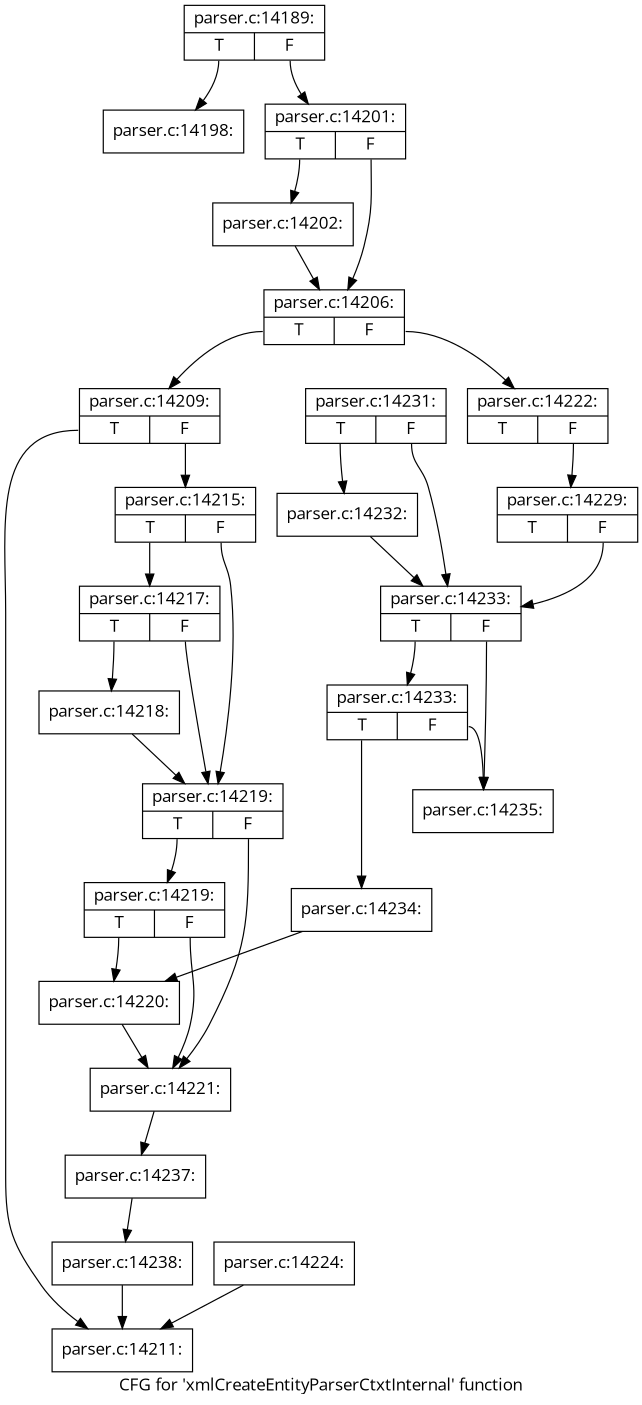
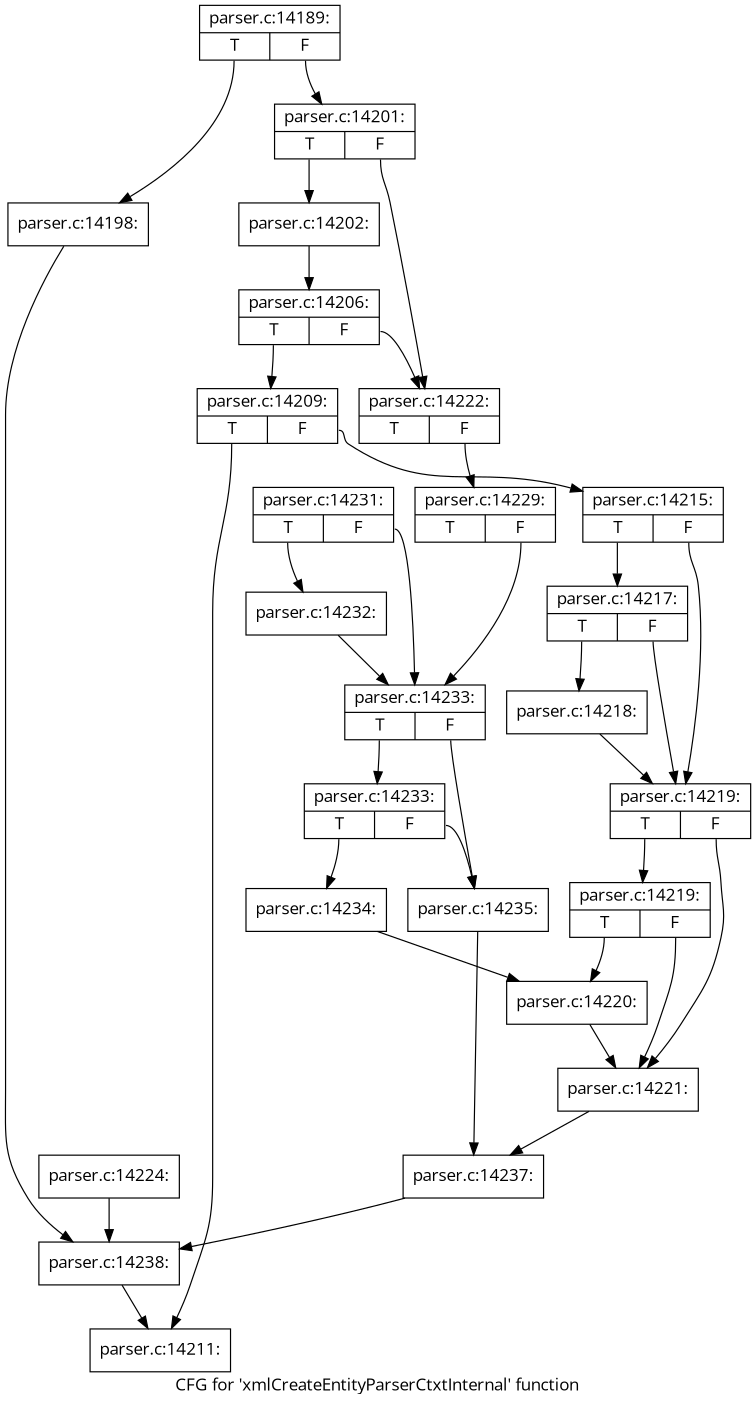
(369, 220) -> (403, 268)
none -> (6, 744)
none -> (476, 1037)
(207, 1304) -> (109, 1214)
